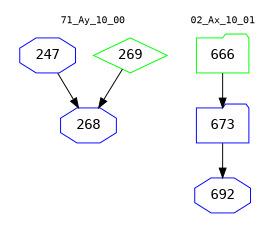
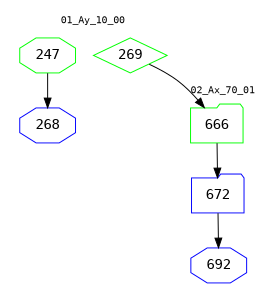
(93, 21) -> (93, 21)
(223, 21) -> (223, 91)
(48, 55) -> (48, 55)
(113, 84) -> (168, 74)
(223, 125) -> (218, 195)
